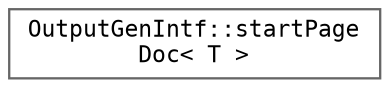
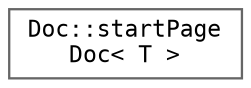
(195, 44) -> (126, 44)
